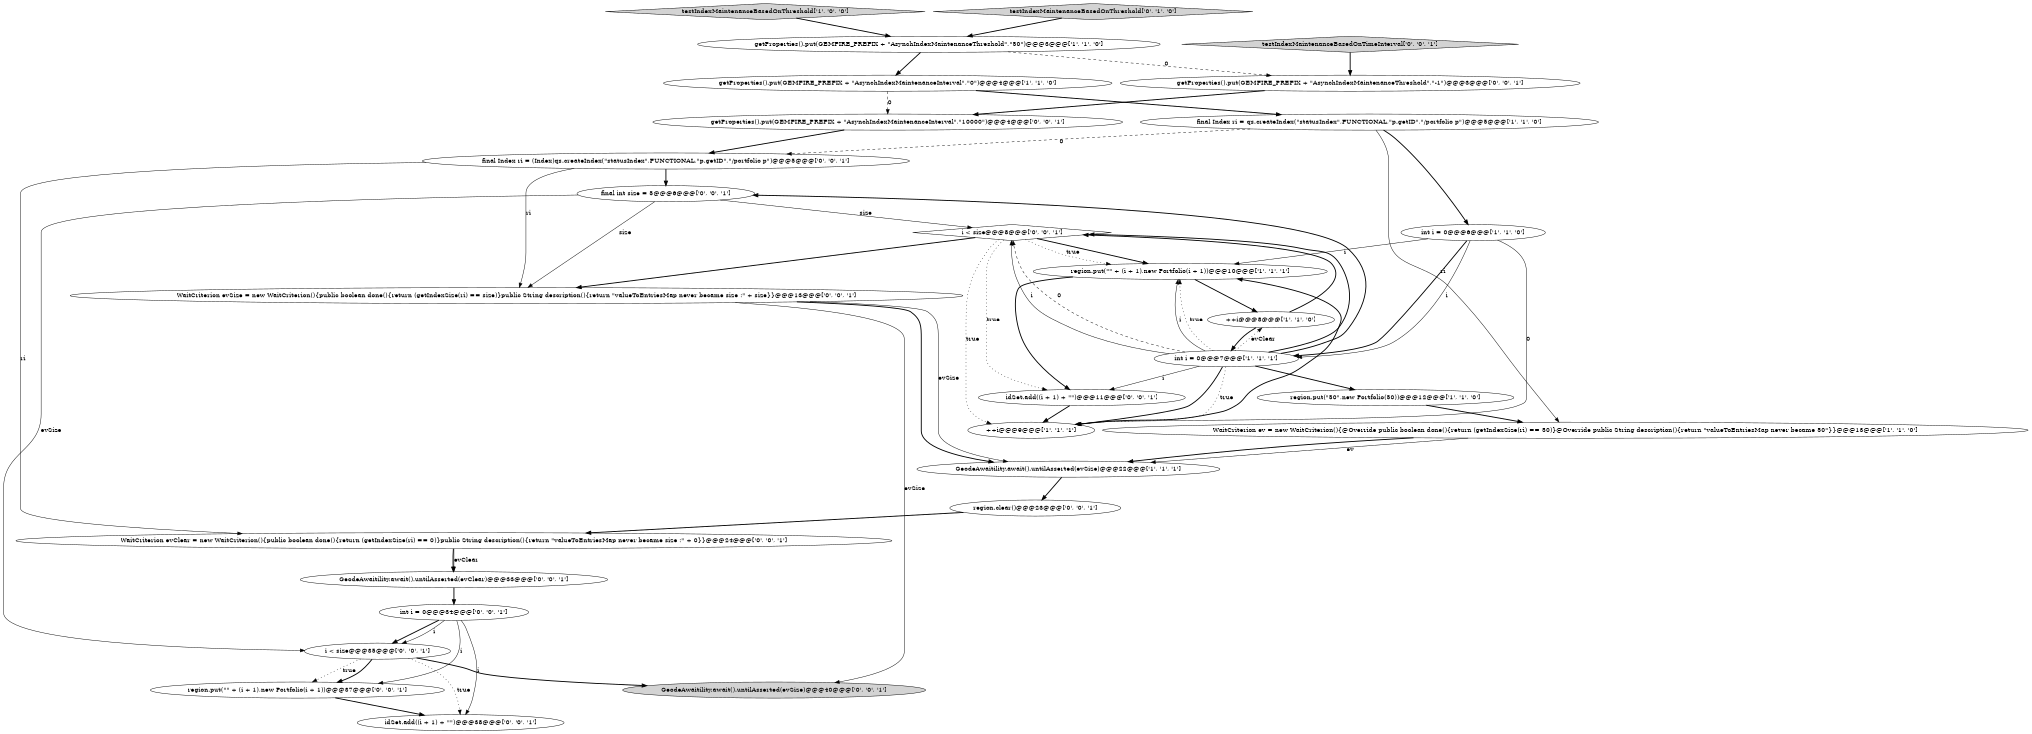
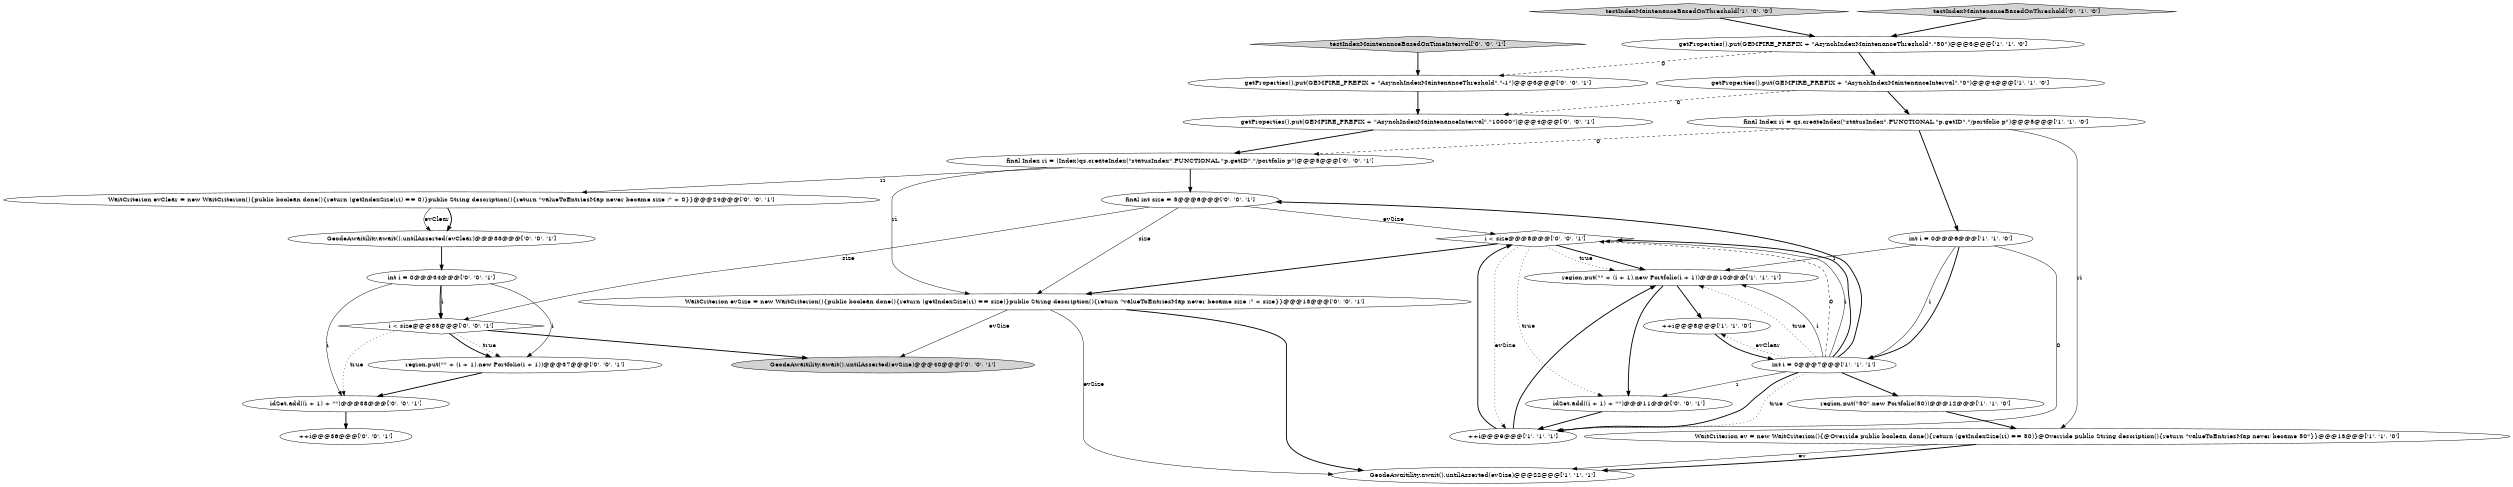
(866, 213) -> (1394, 219)
(1248, 245) -> (1478, 334)
(973, 339) -> (1505, 345)
(51, 430) -> (849, 258)
none -> (346, 436)
(1035, 508) -> none
(377, 651) -> (441, 326)
